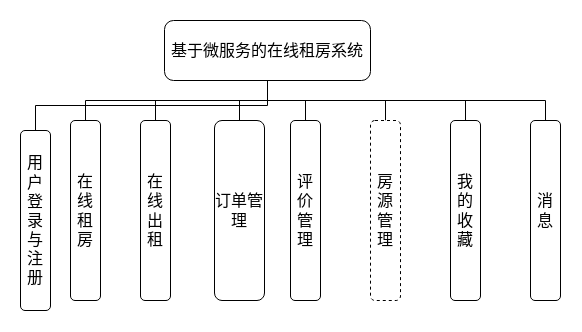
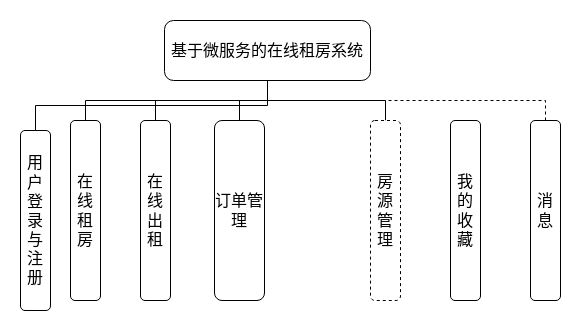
(516, 101) -> (516, 101)
(306, 112) -> none
(466, 112) -> none
(306, 211) -> none
